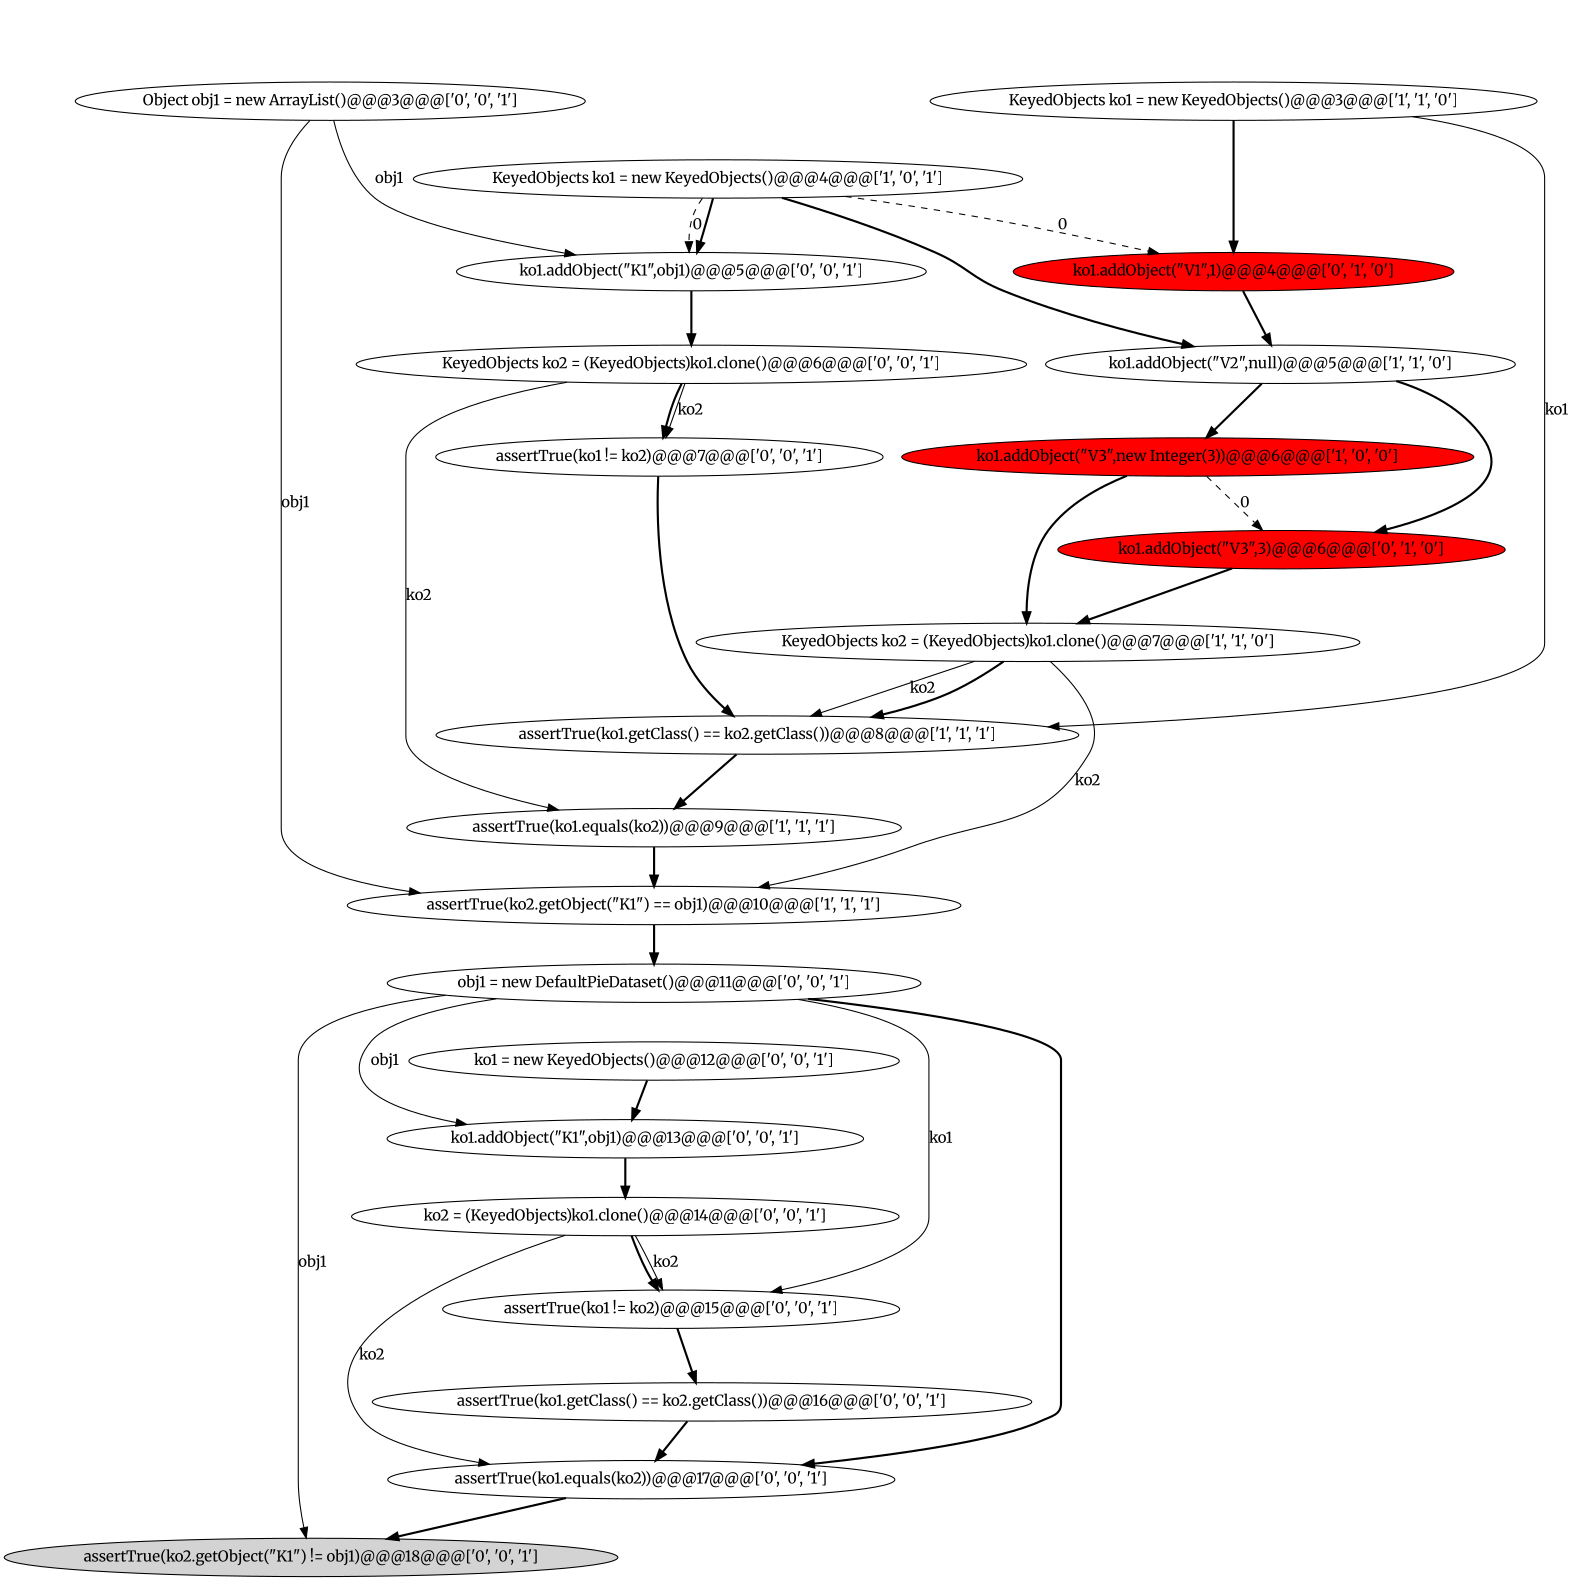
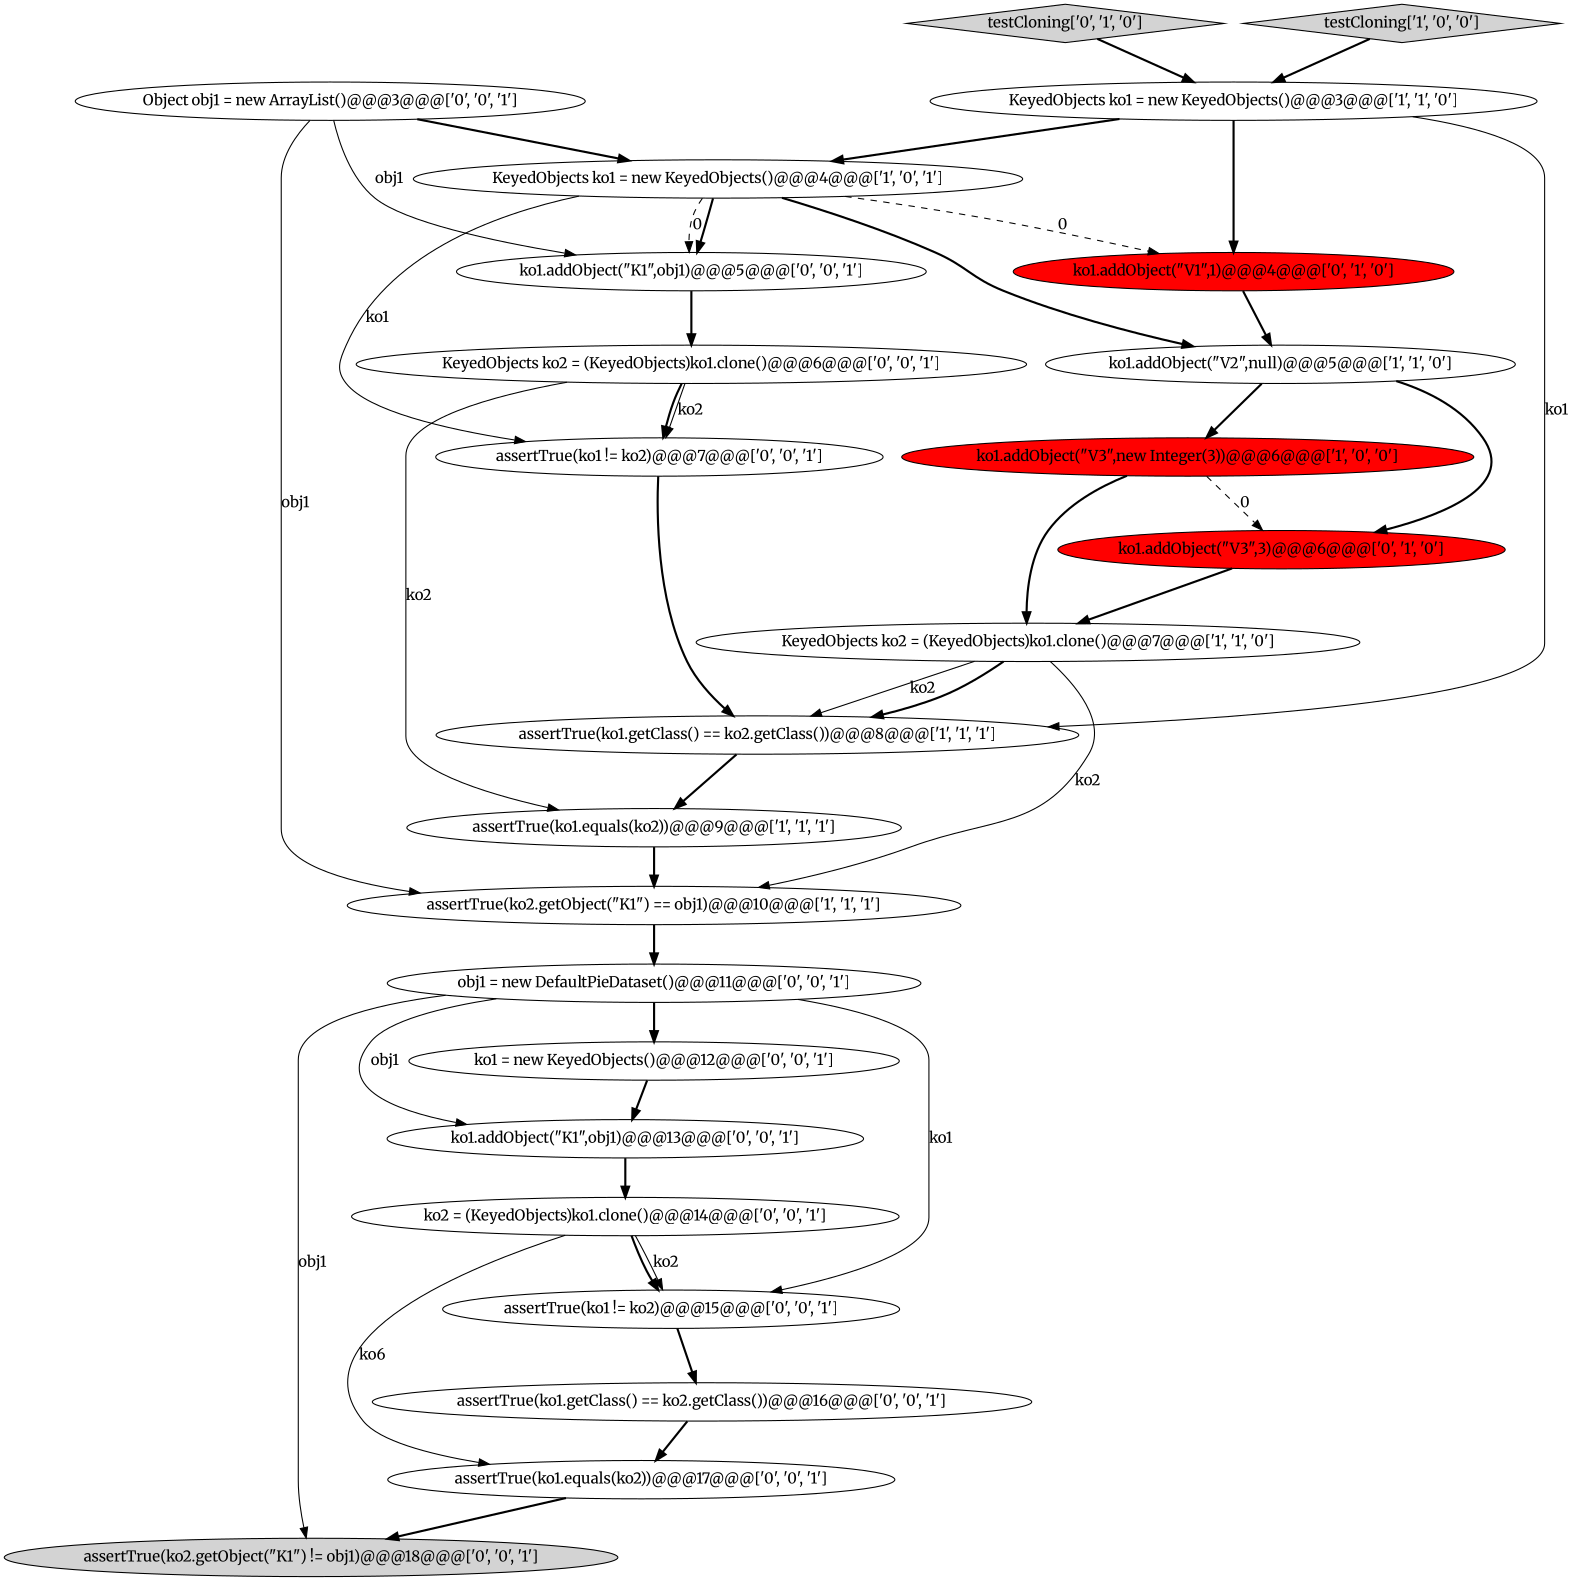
none -> (1065, 23)
none -> (1402, 23)
none -> (518, 139)
none -> (981, 139)
none -> (362, 317)
(1061, 1229) -> (654, 1017)
(372, 1356) -> (372, 1356)
